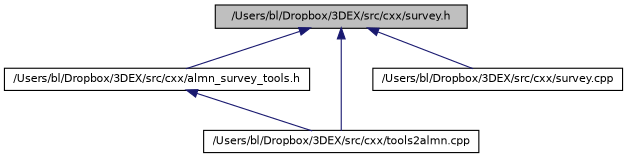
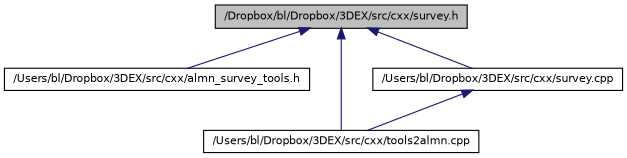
(341, 17) -> (341, 17)
(255, 112) -> (414, 112)
